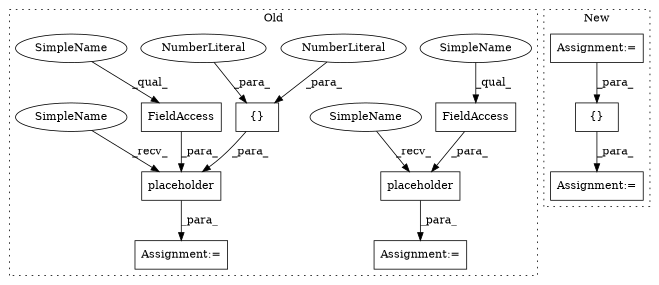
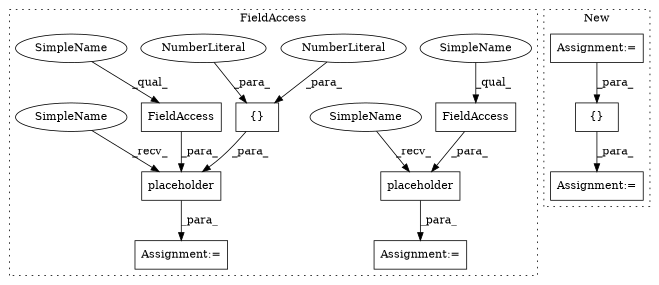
(274, 19) -> (274, 19)
